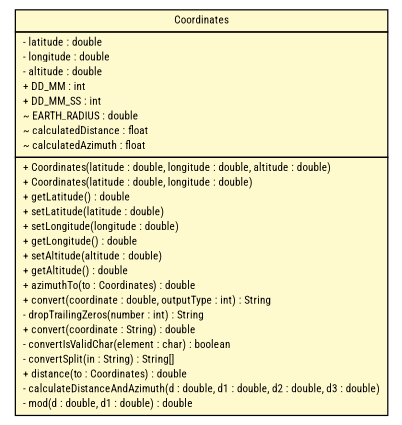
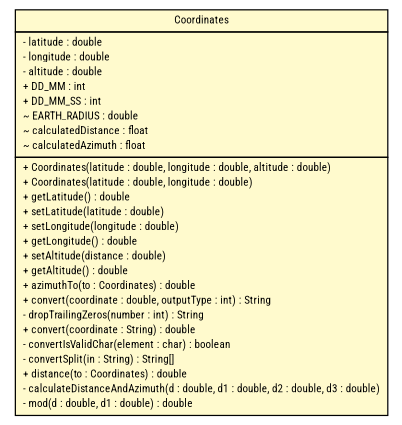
(93, 256) -> (95, 256)
